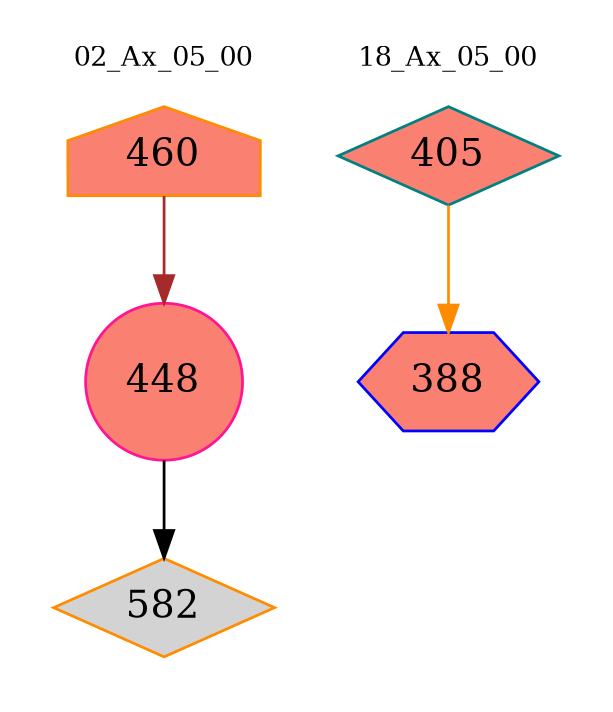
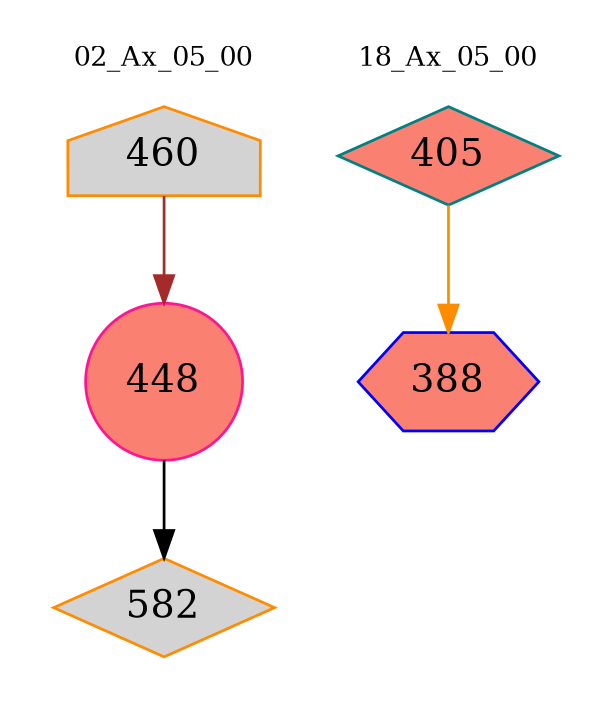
(164, 156) -> (164, 156)
